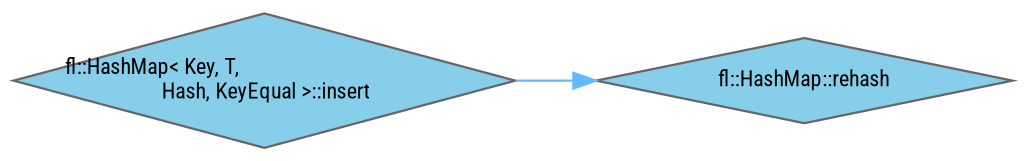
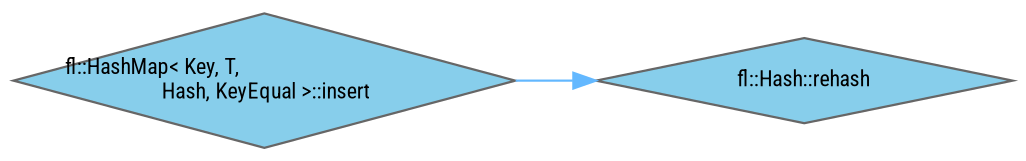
(804, 81) -> (804, 81)
